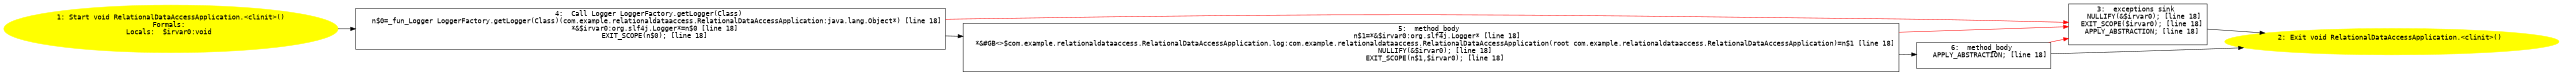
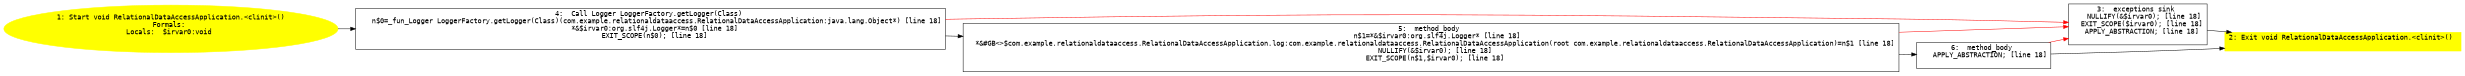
(2392, 42) -> (2343, 42)
